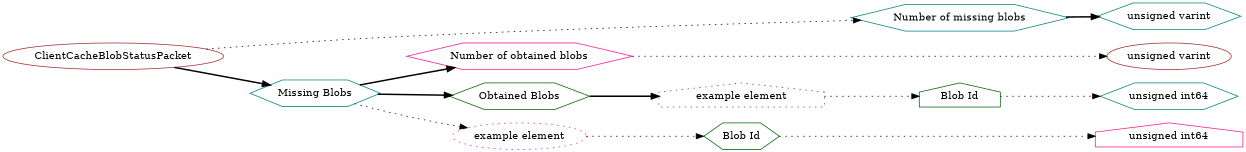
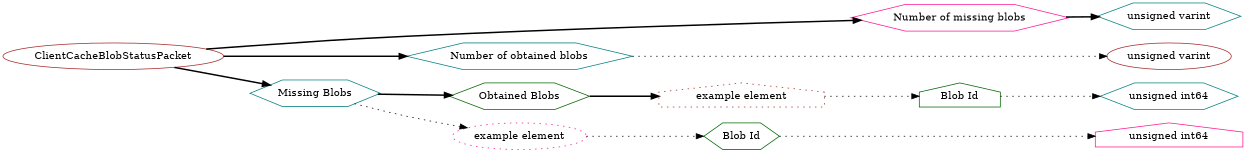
(960, 18) -> (960, 18)
(530, 31) -> (530, 31)
(520, 56) -> (520, 56)
(403, 77) -> (311, 56)
